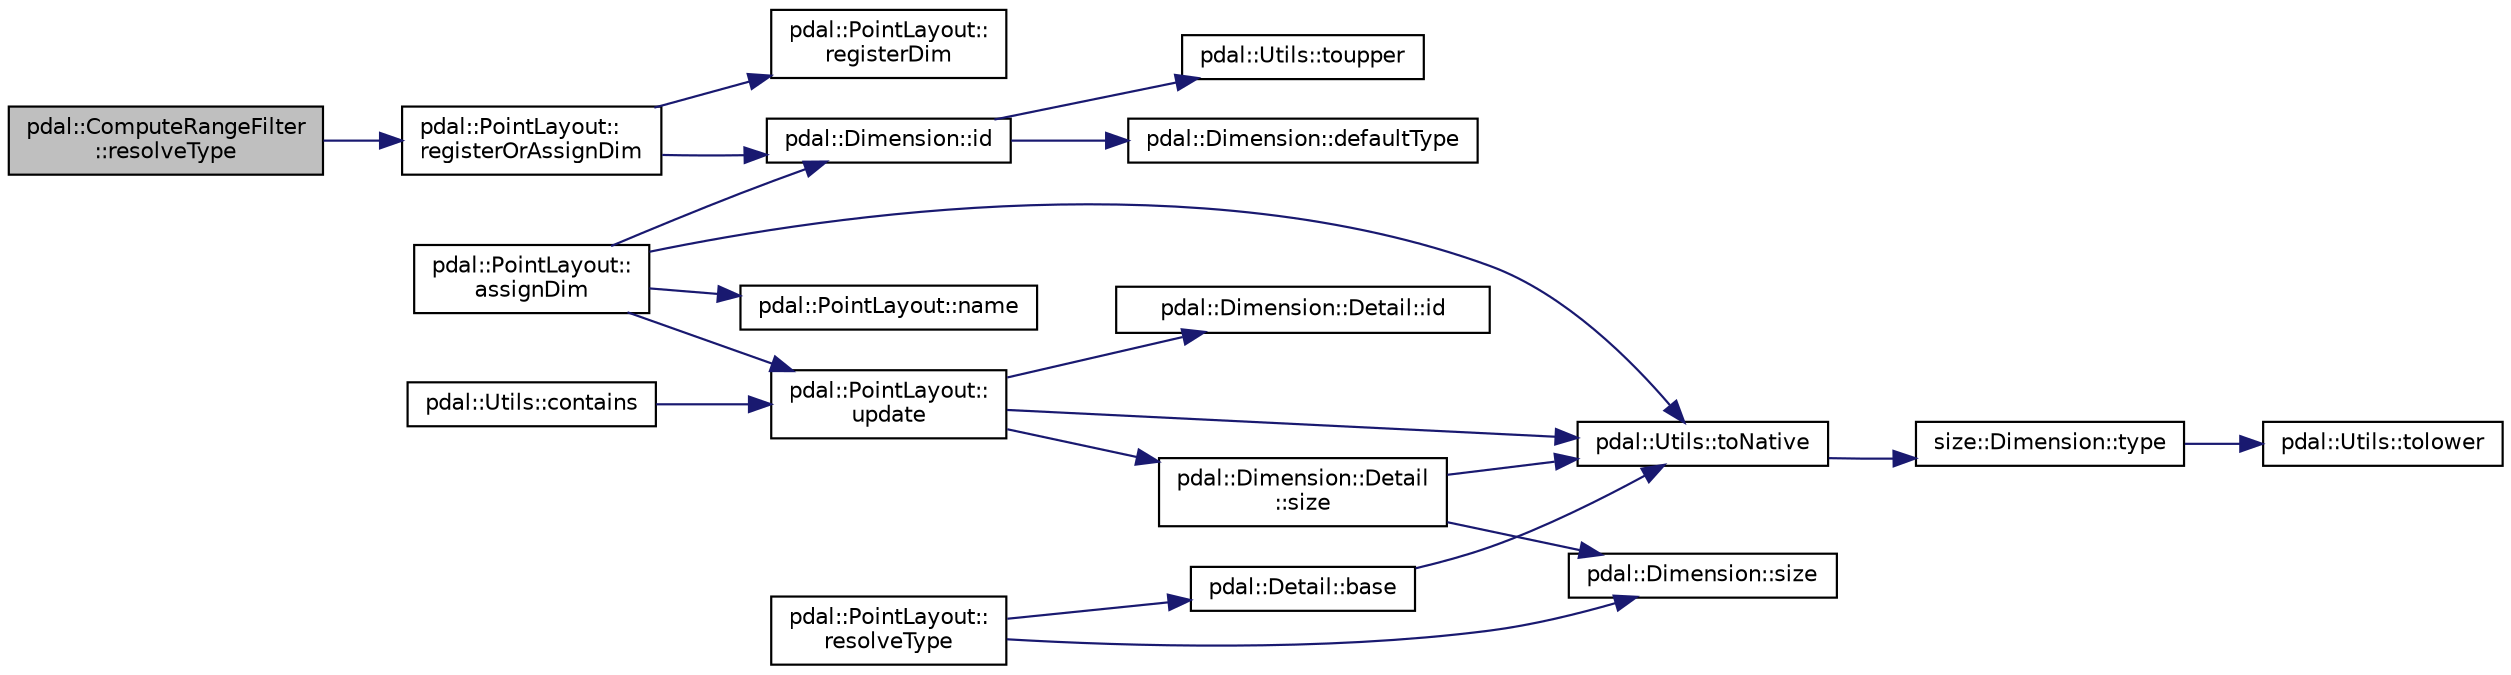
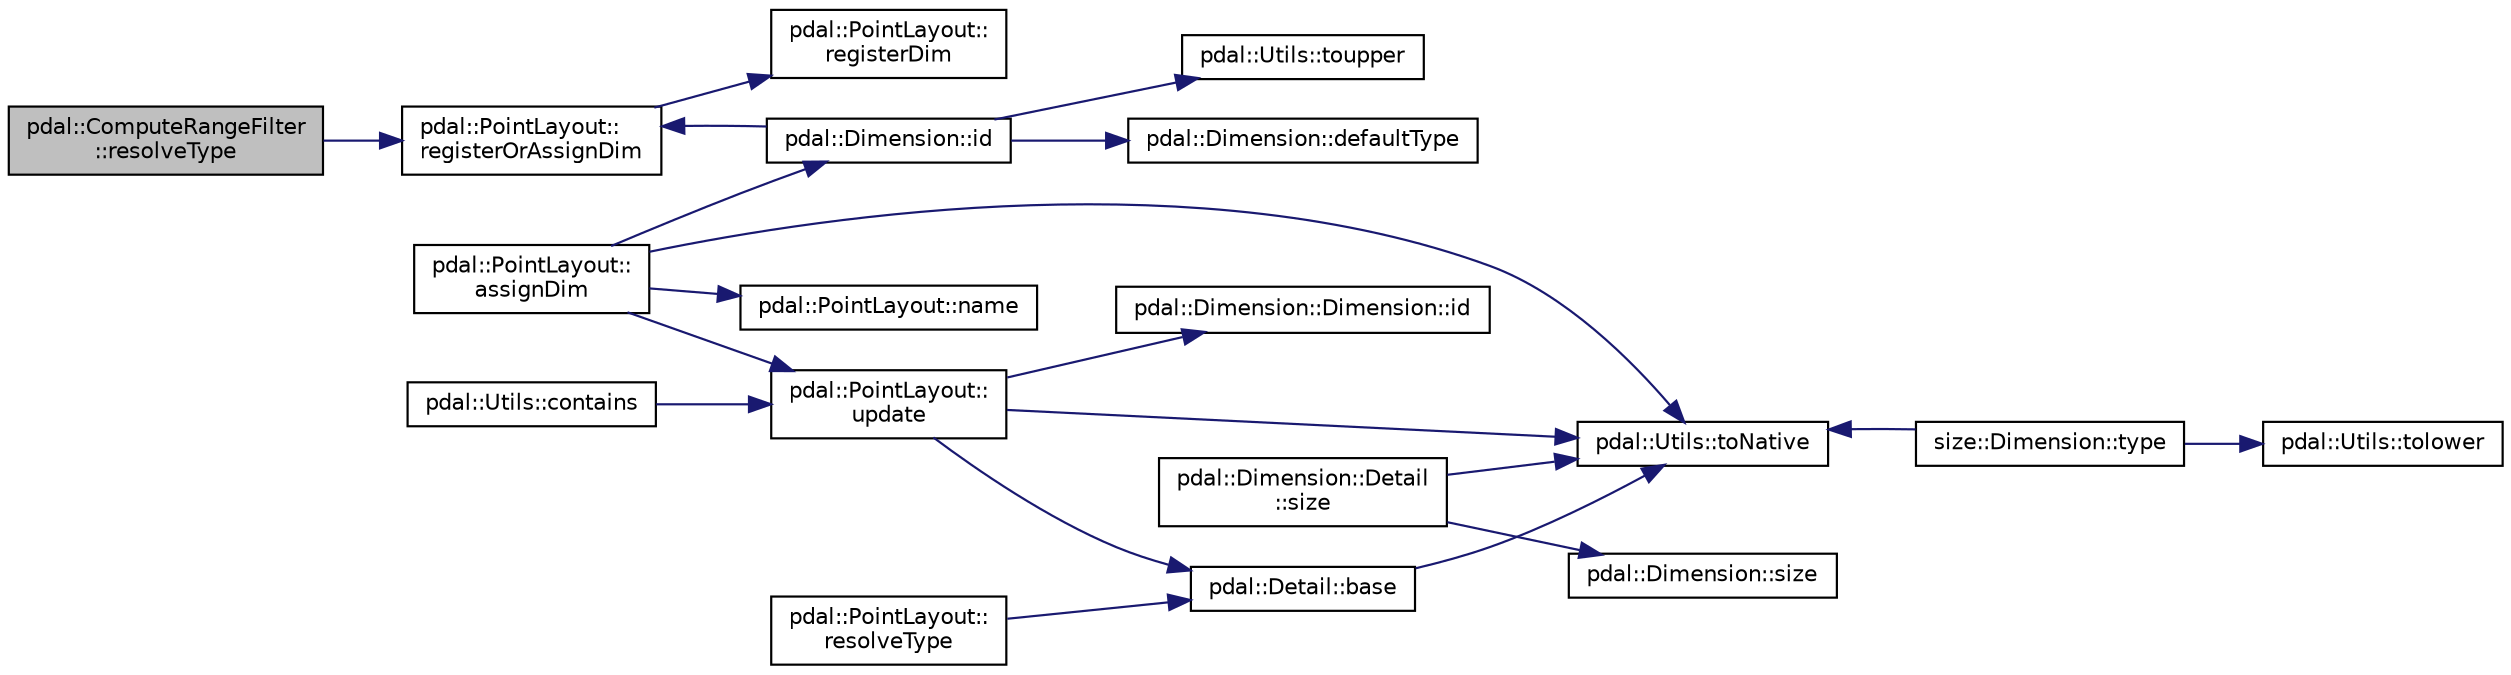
(703, 155) -> (726, 126)
(1303, 310) -> (1303, 310)
(1072, 443) -> (1045, 512)
(1861, 459) -> (1883, 429)
(1313, 644) -> none
